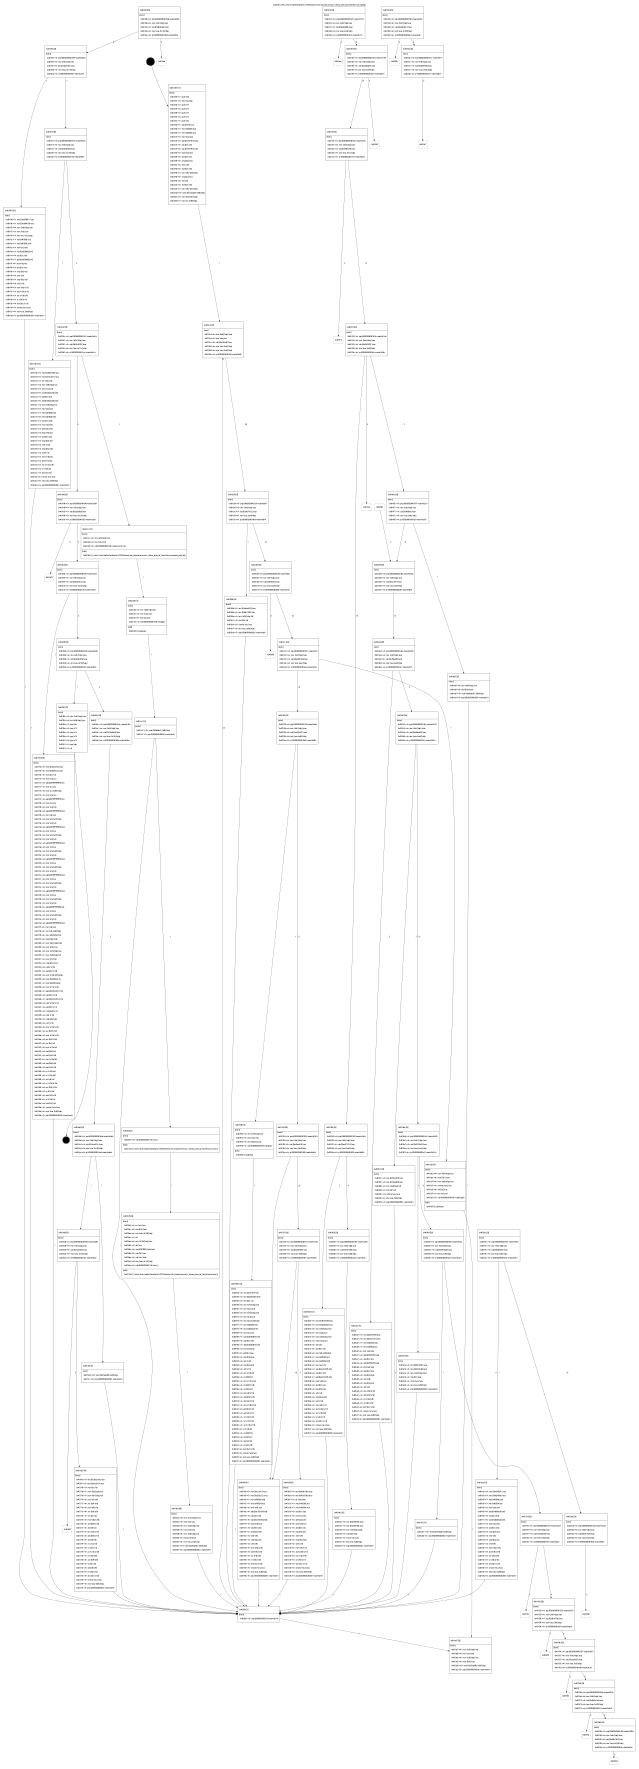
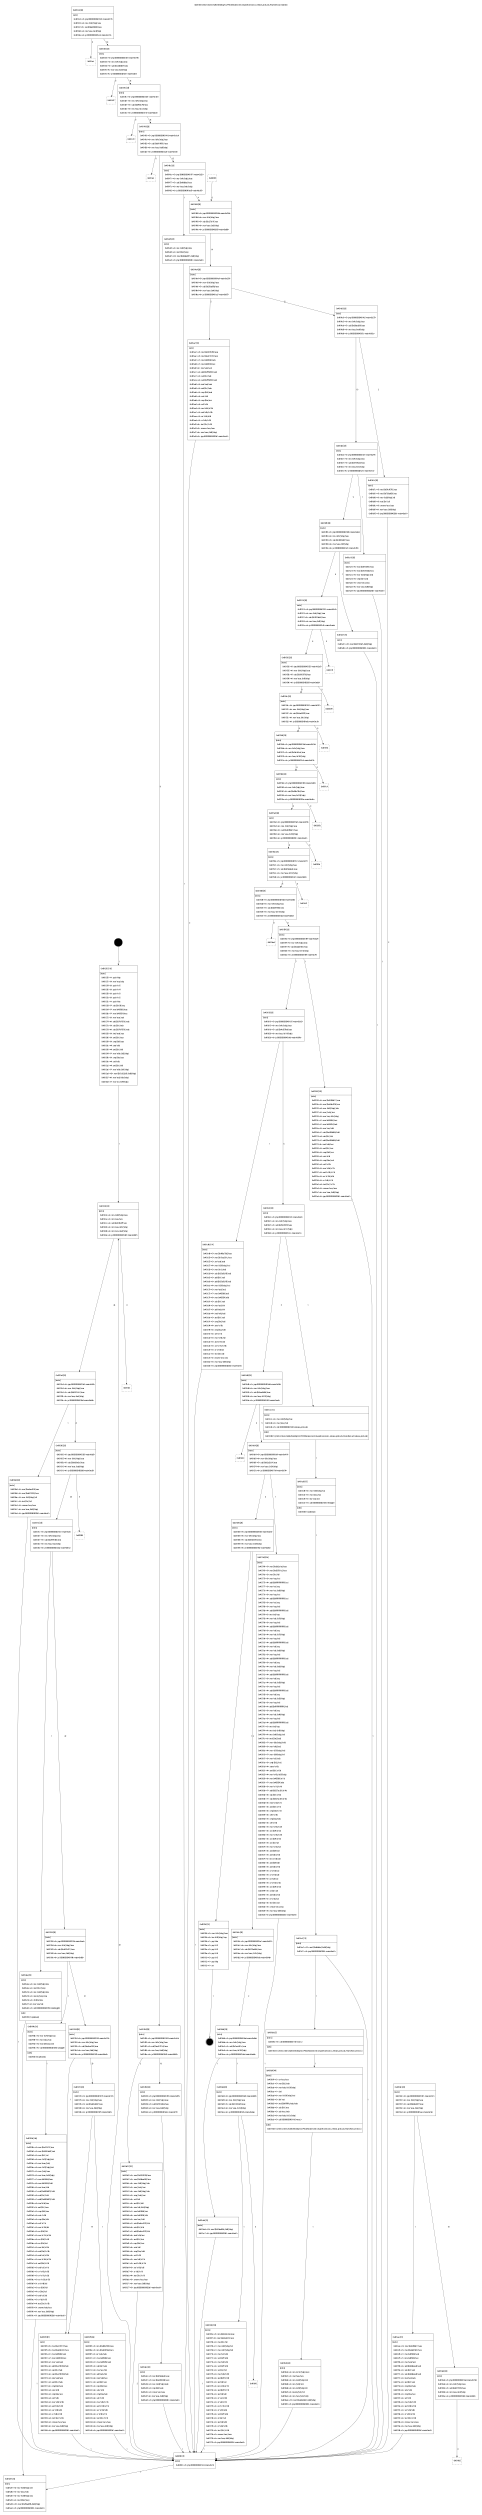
none -> (292, 806)
none -> (282, 884)
none -> (127, 1388)
